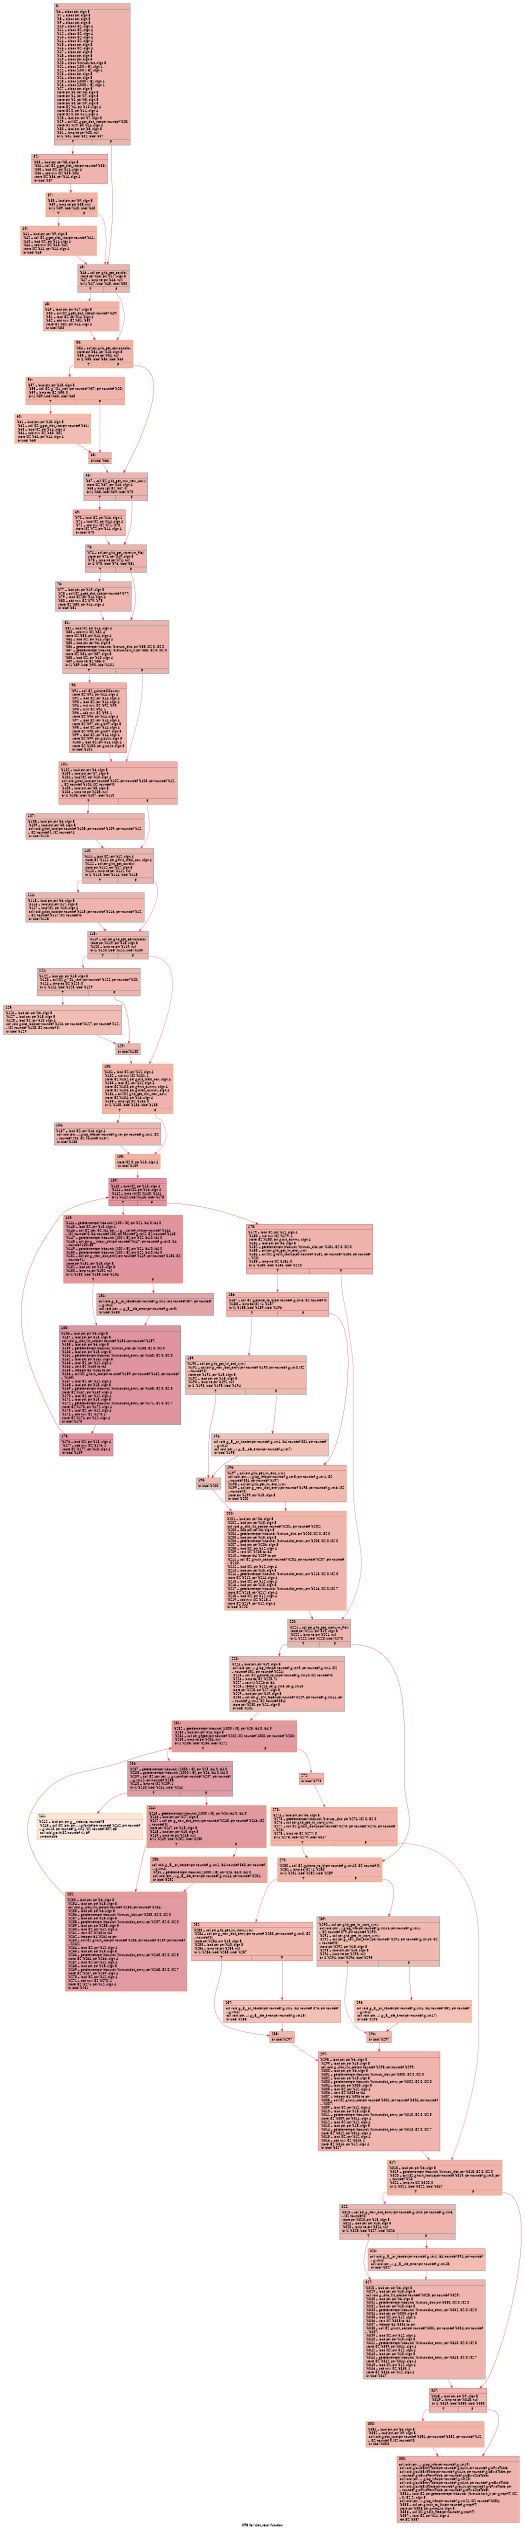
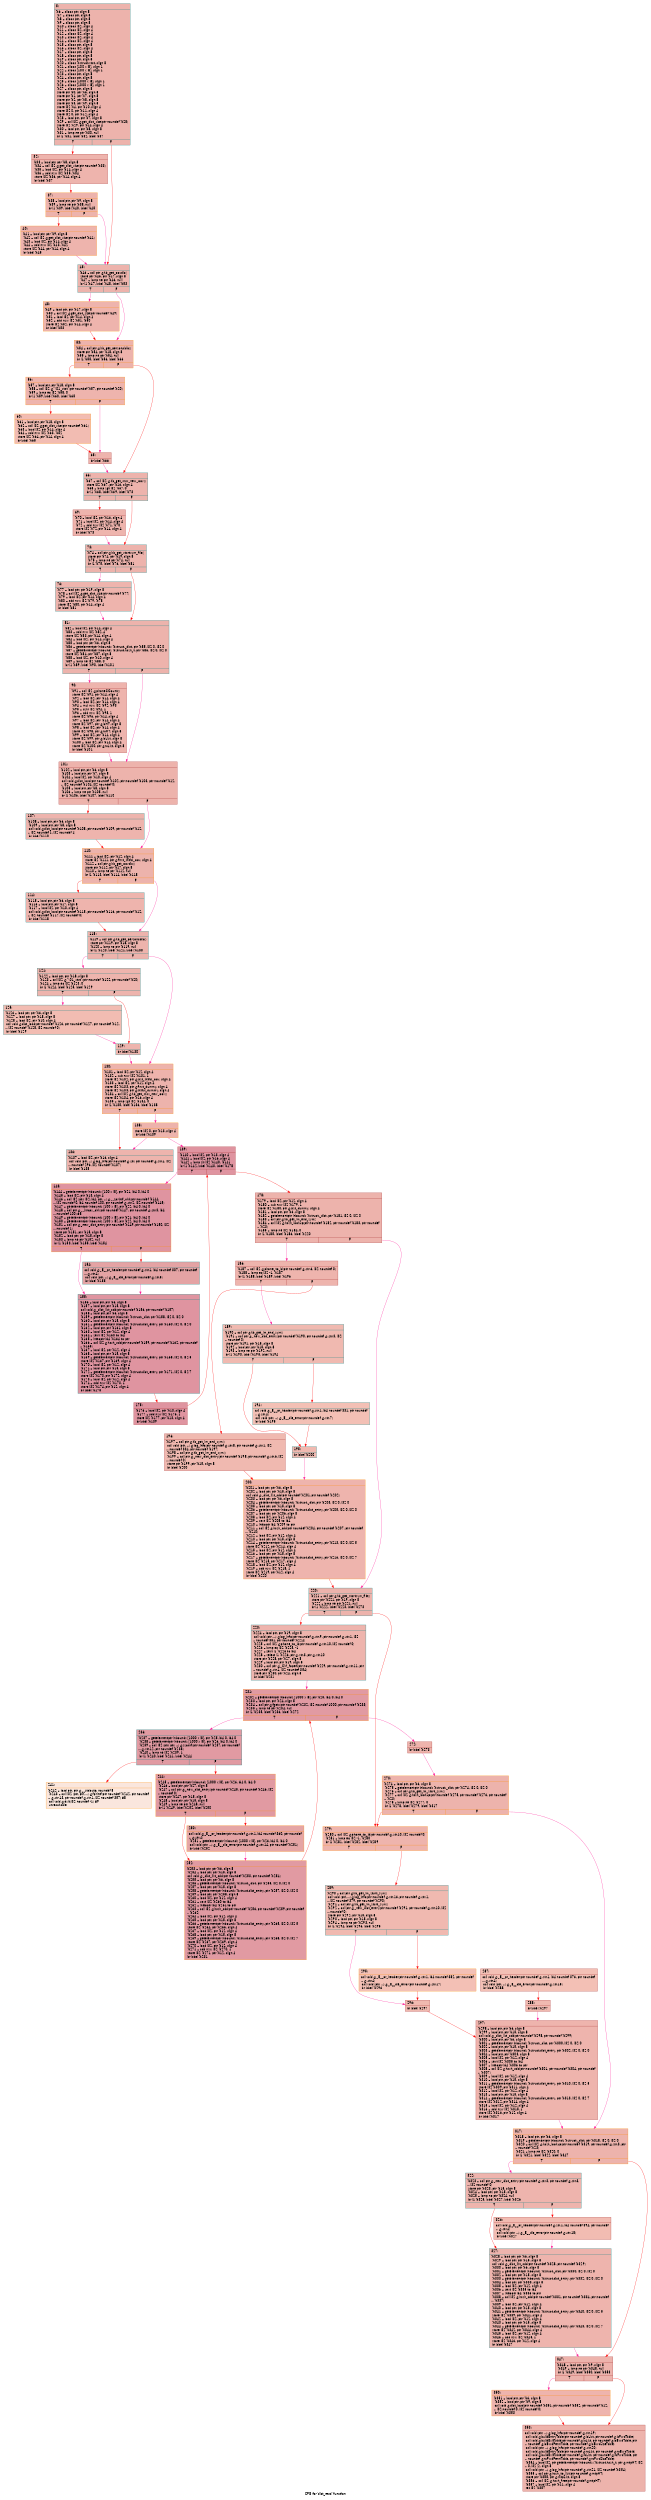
(118, 866) -> (118, 866)
(124, 1149) -> (141, 1143)
(252, 1942) -> none
